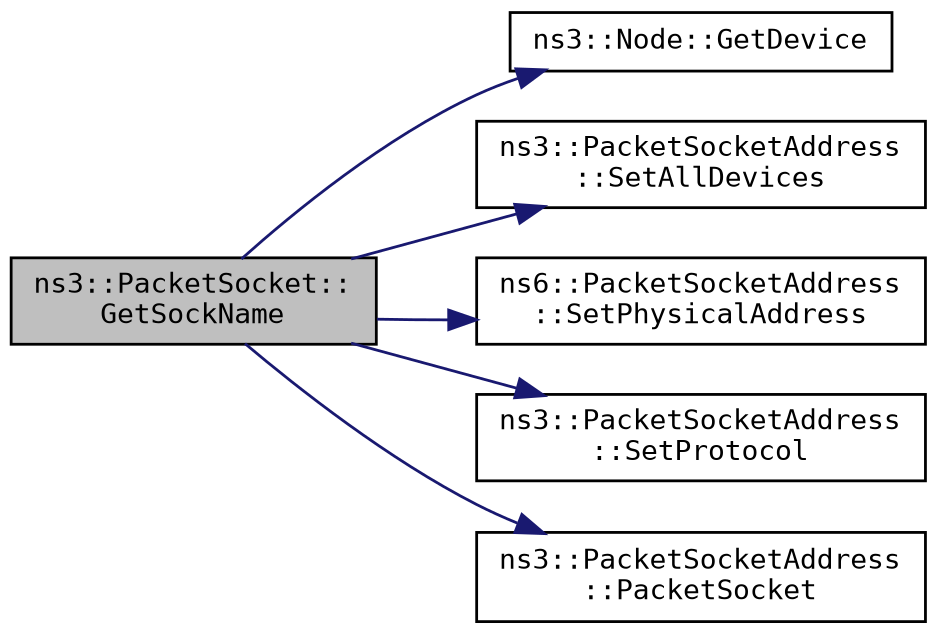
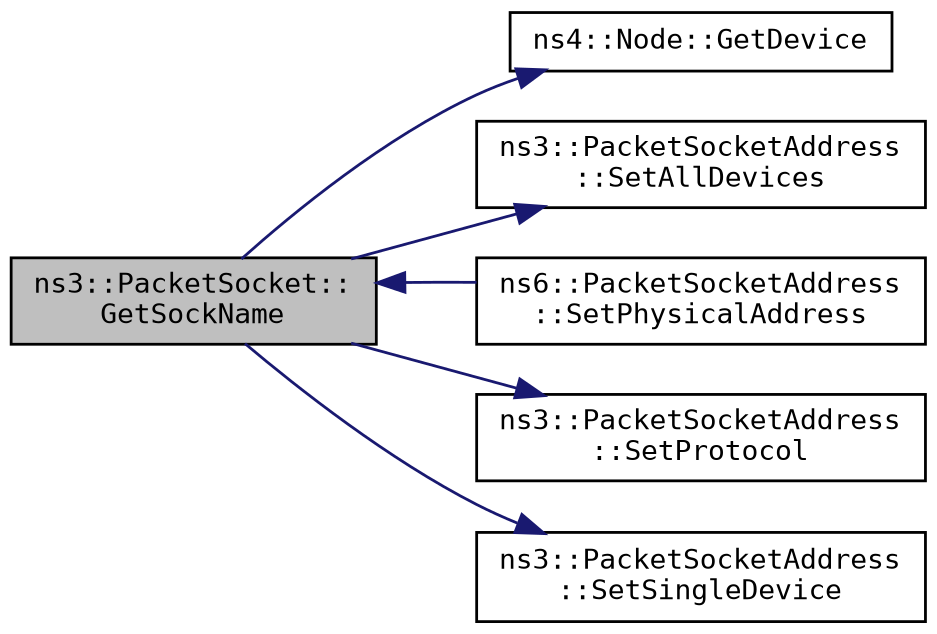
(701, 42) -> (701, 42)
(413, 320) -> (441, 282)
(701, 577) -> (701, 577)
